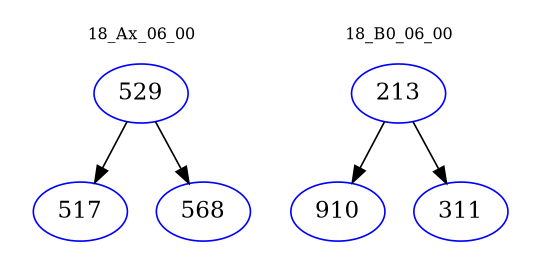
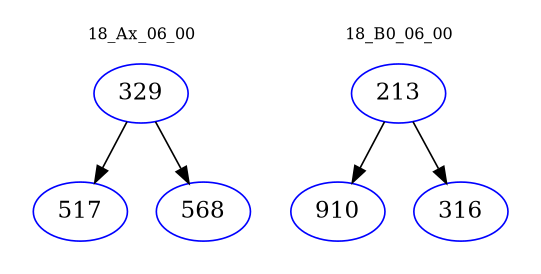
(141, 93) -> (141, 93)
(461, 212) -> (461, 212)
